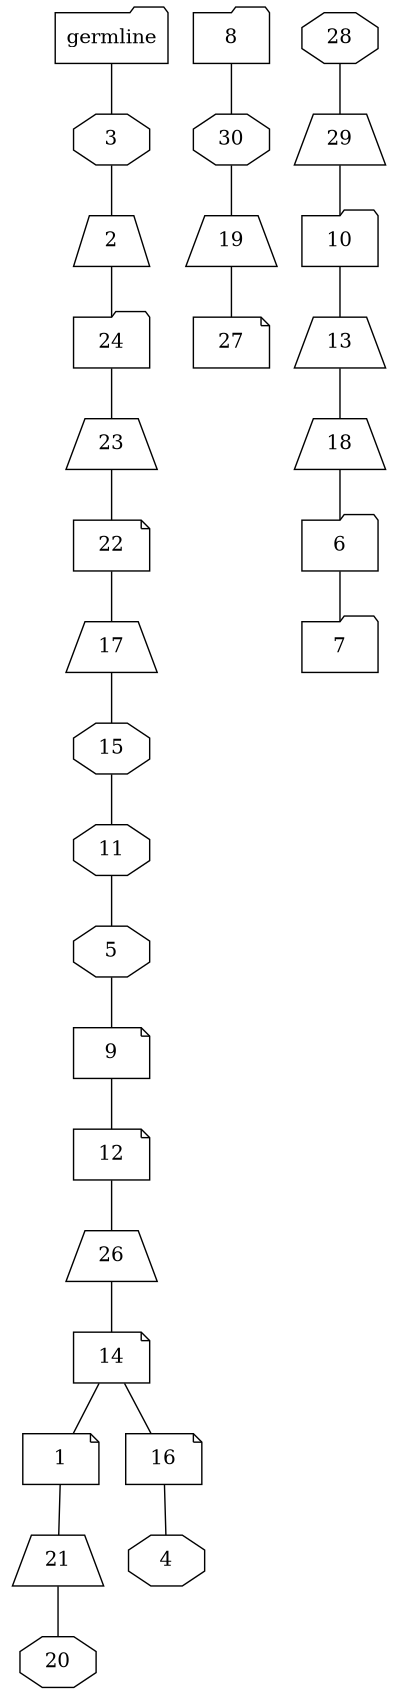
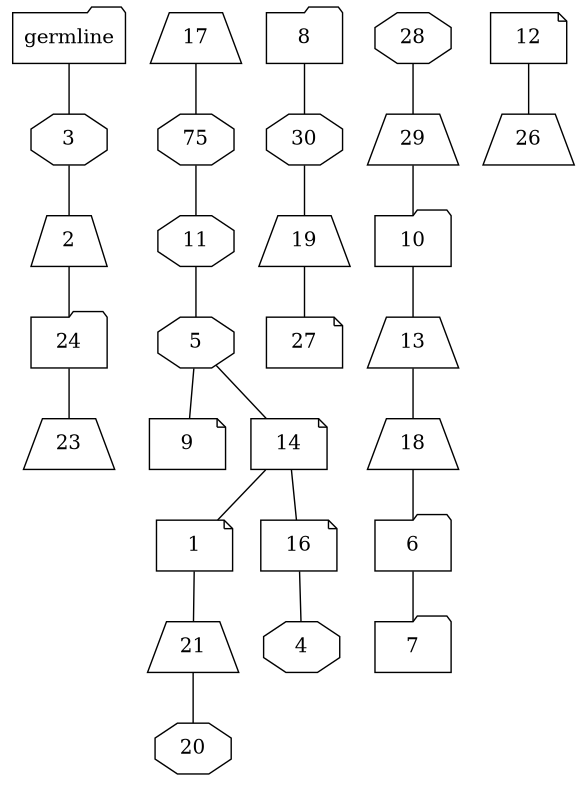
(112, 546) -> none
(112, 749) -> (196, 140)
(112, 1104) -> none
(112, 1307) -> (241, 392)
